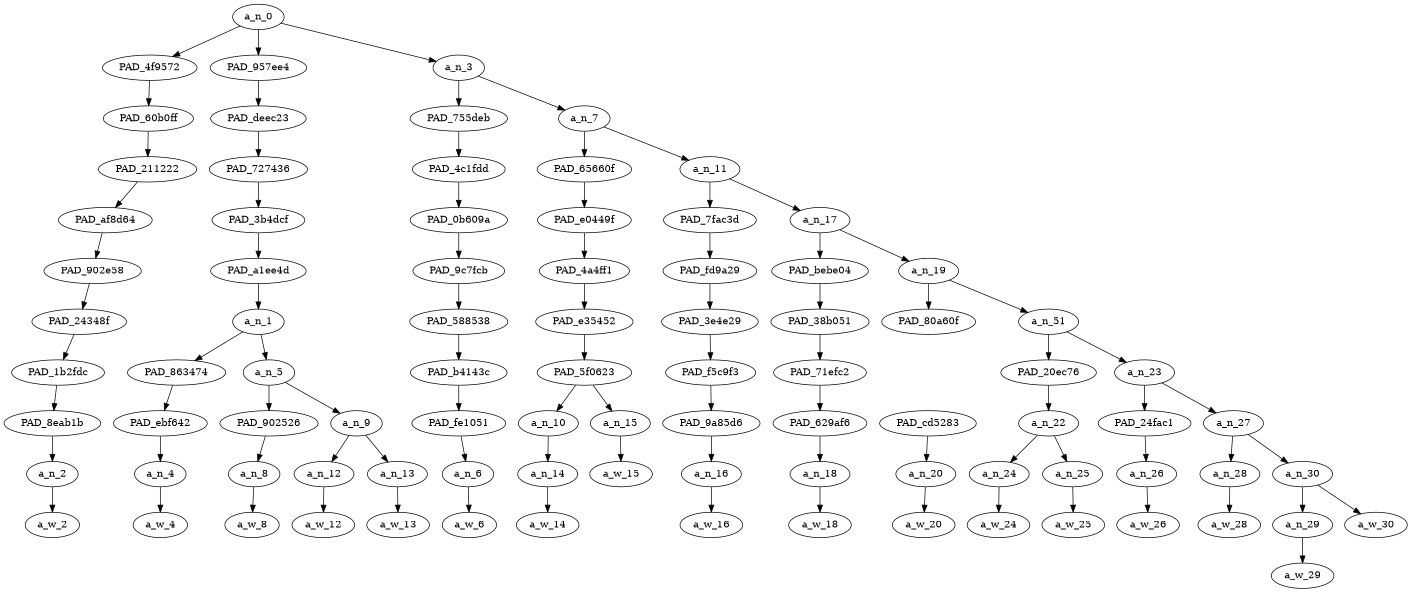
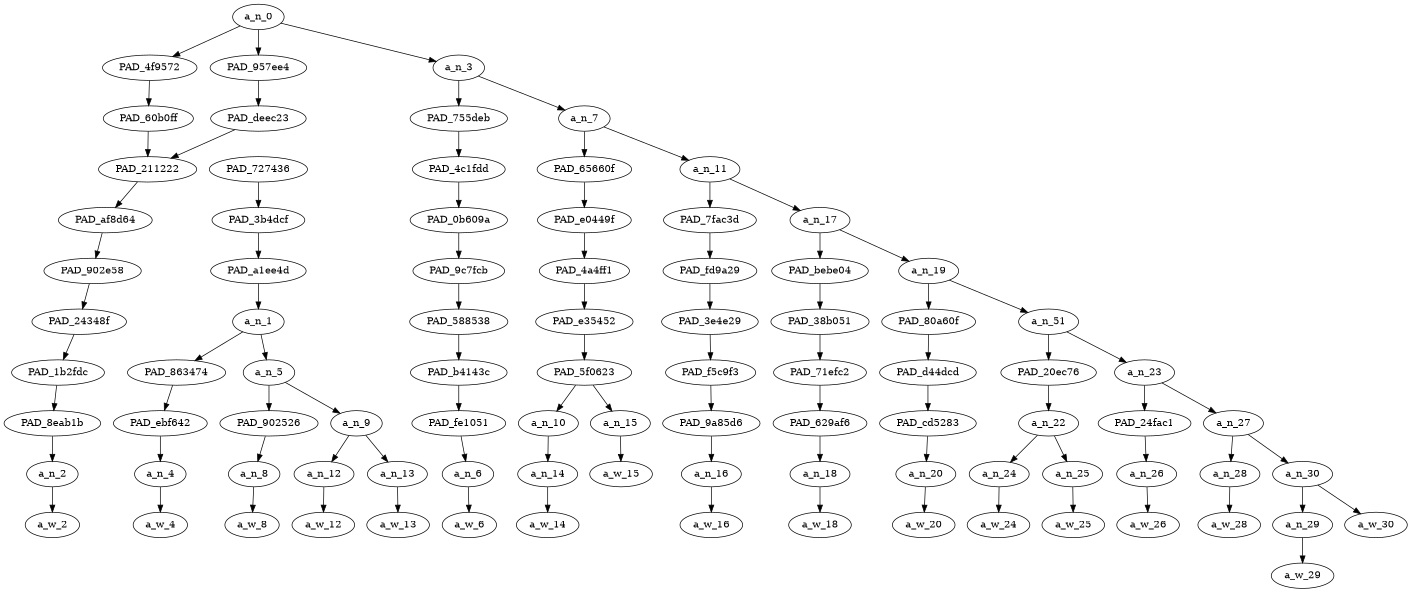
(258, 140) -> (206, 142)
none -> (928, 373)
